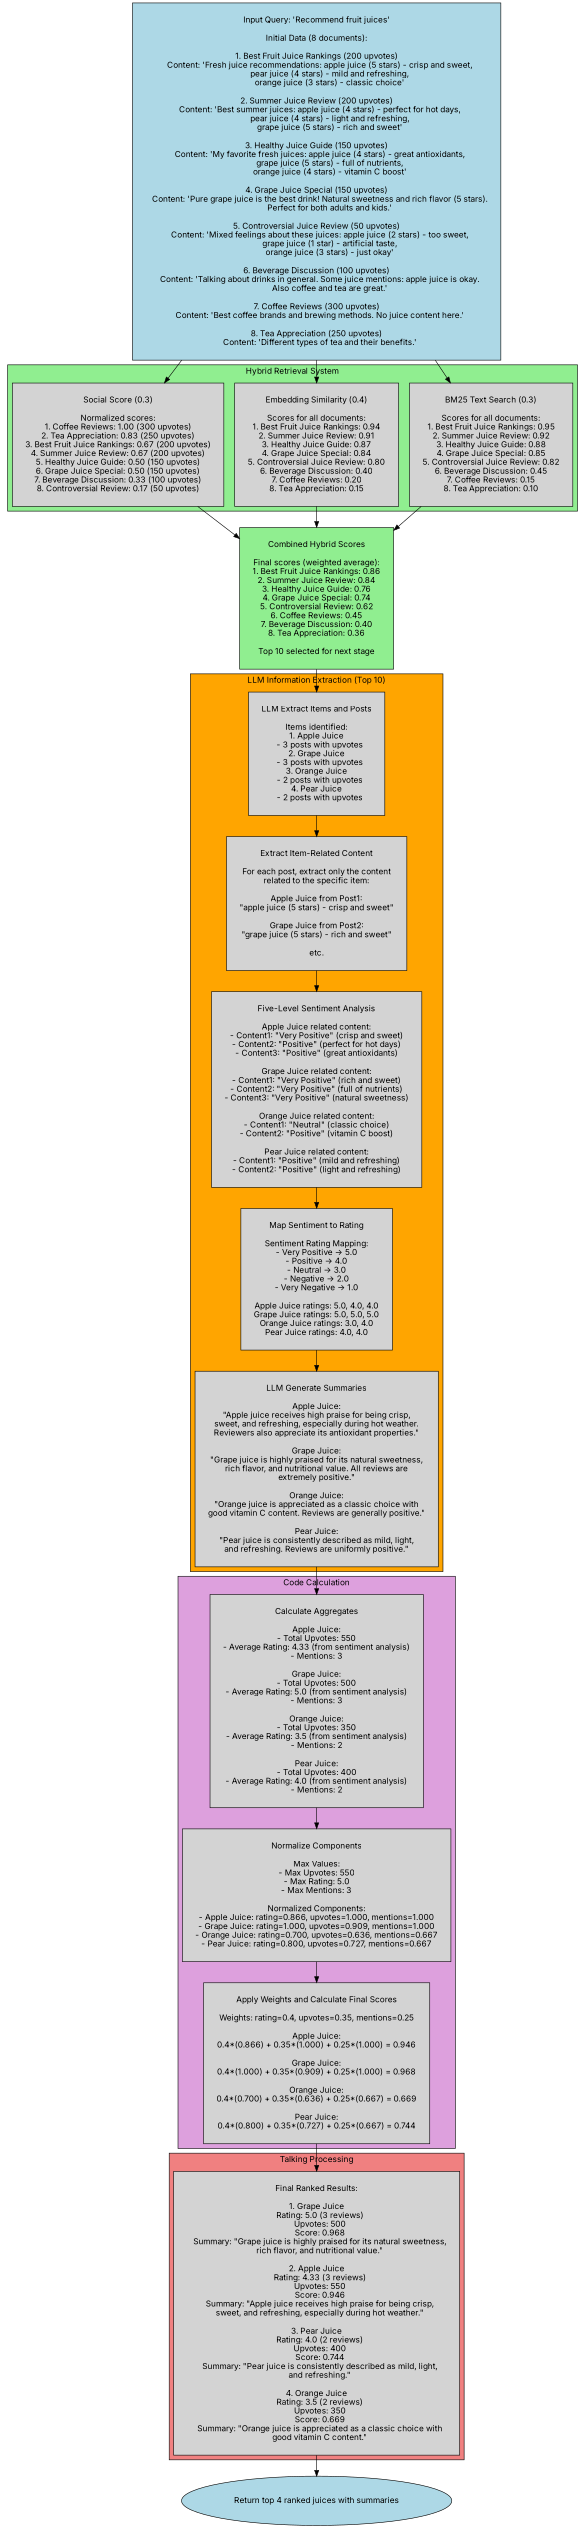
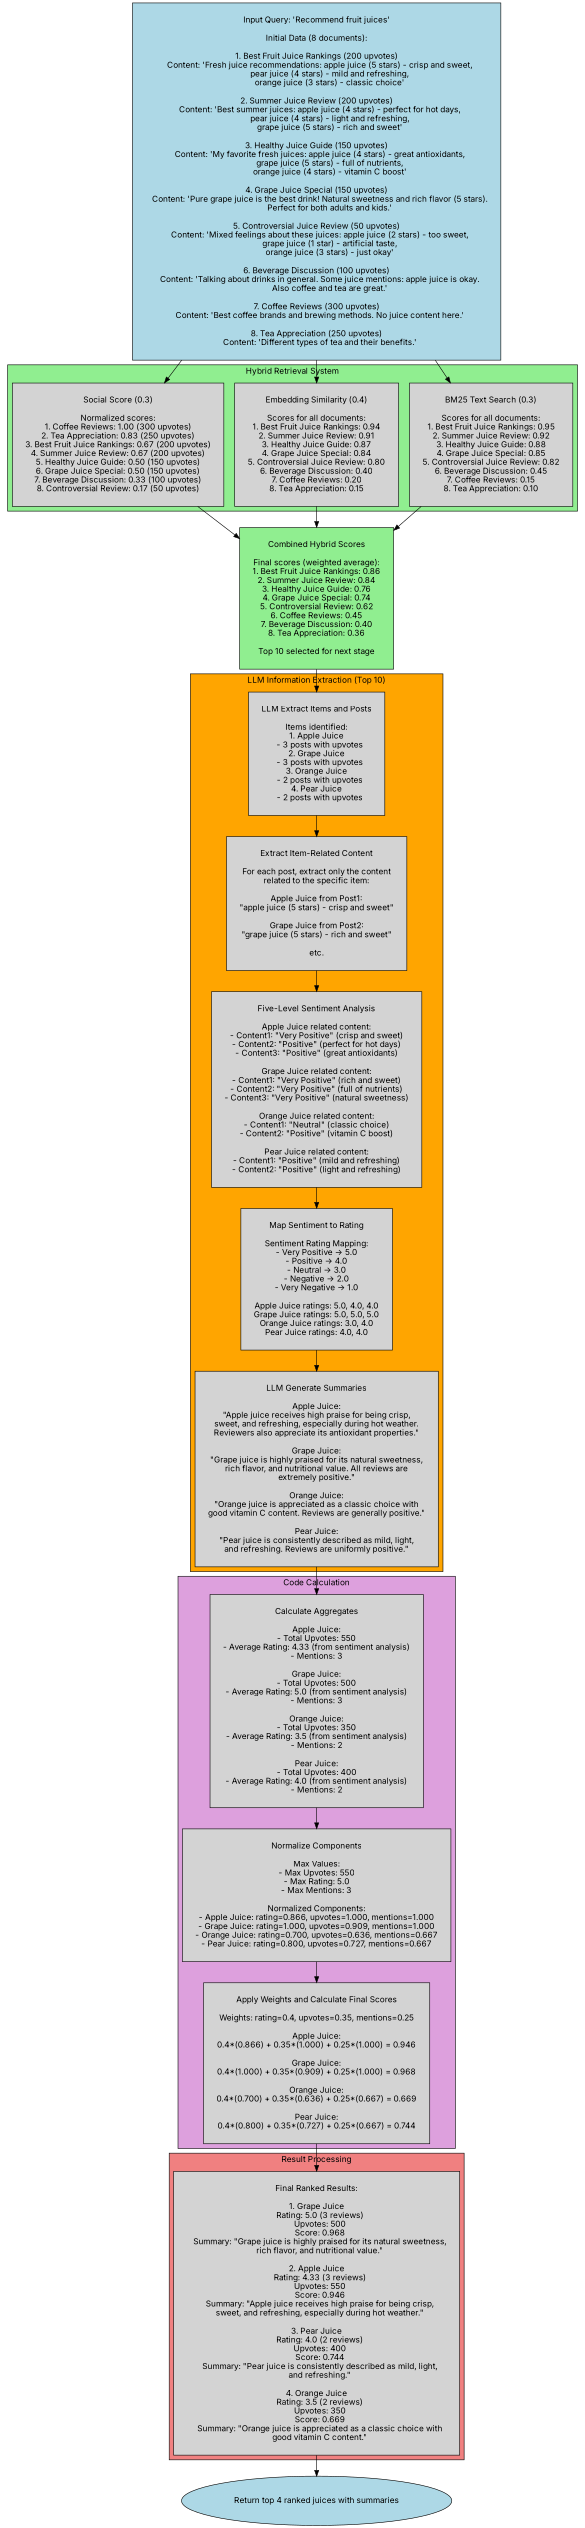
(317, 2160) -> (317, 2160)
